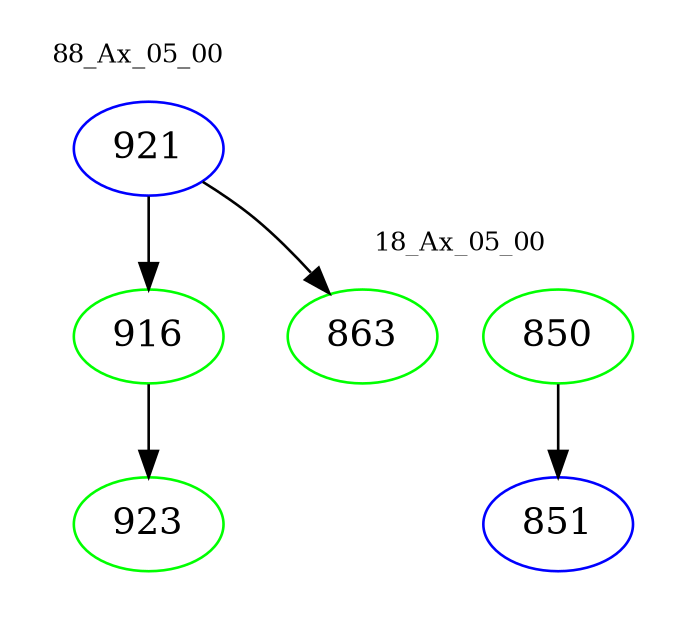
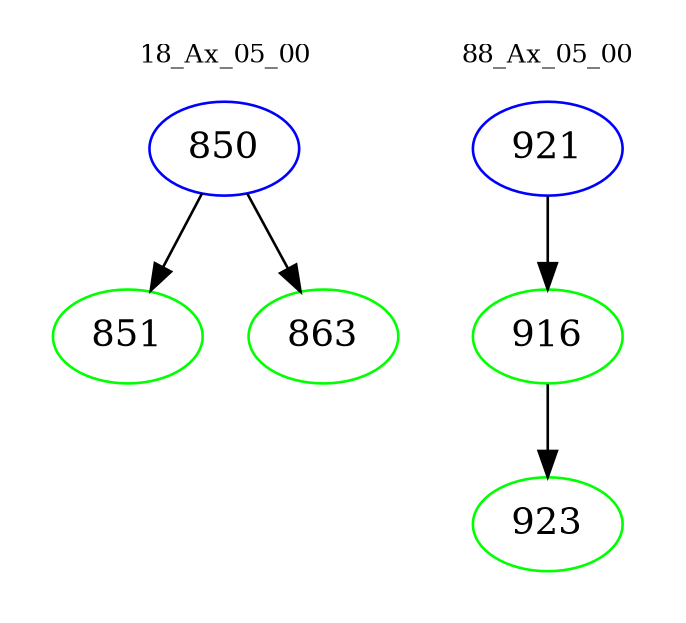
(284, 245) -> (268, 231)
(558, 336) -> (224, 149)
(558, 524) -> (128, 336)
